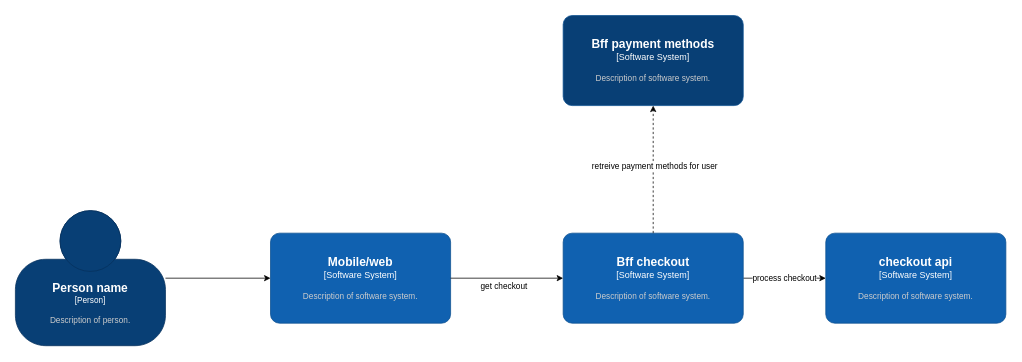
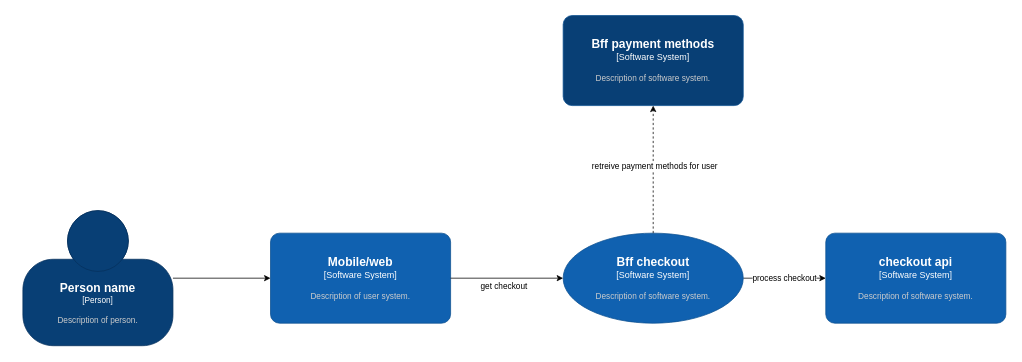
(90, 278) -> (98, 278)
(360, 278) -> (360, 278)
(653, 278) -> (653, 278)
